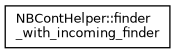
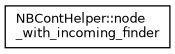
(88, 27) -> (88, 27)
